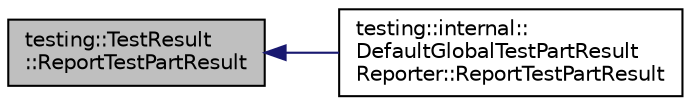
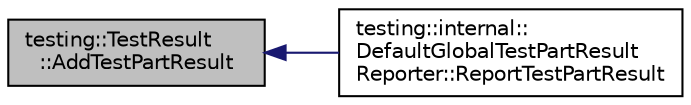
(136, 53) -> (136, 53)
